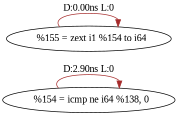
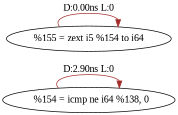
(89, 39) -> (89, 39)
